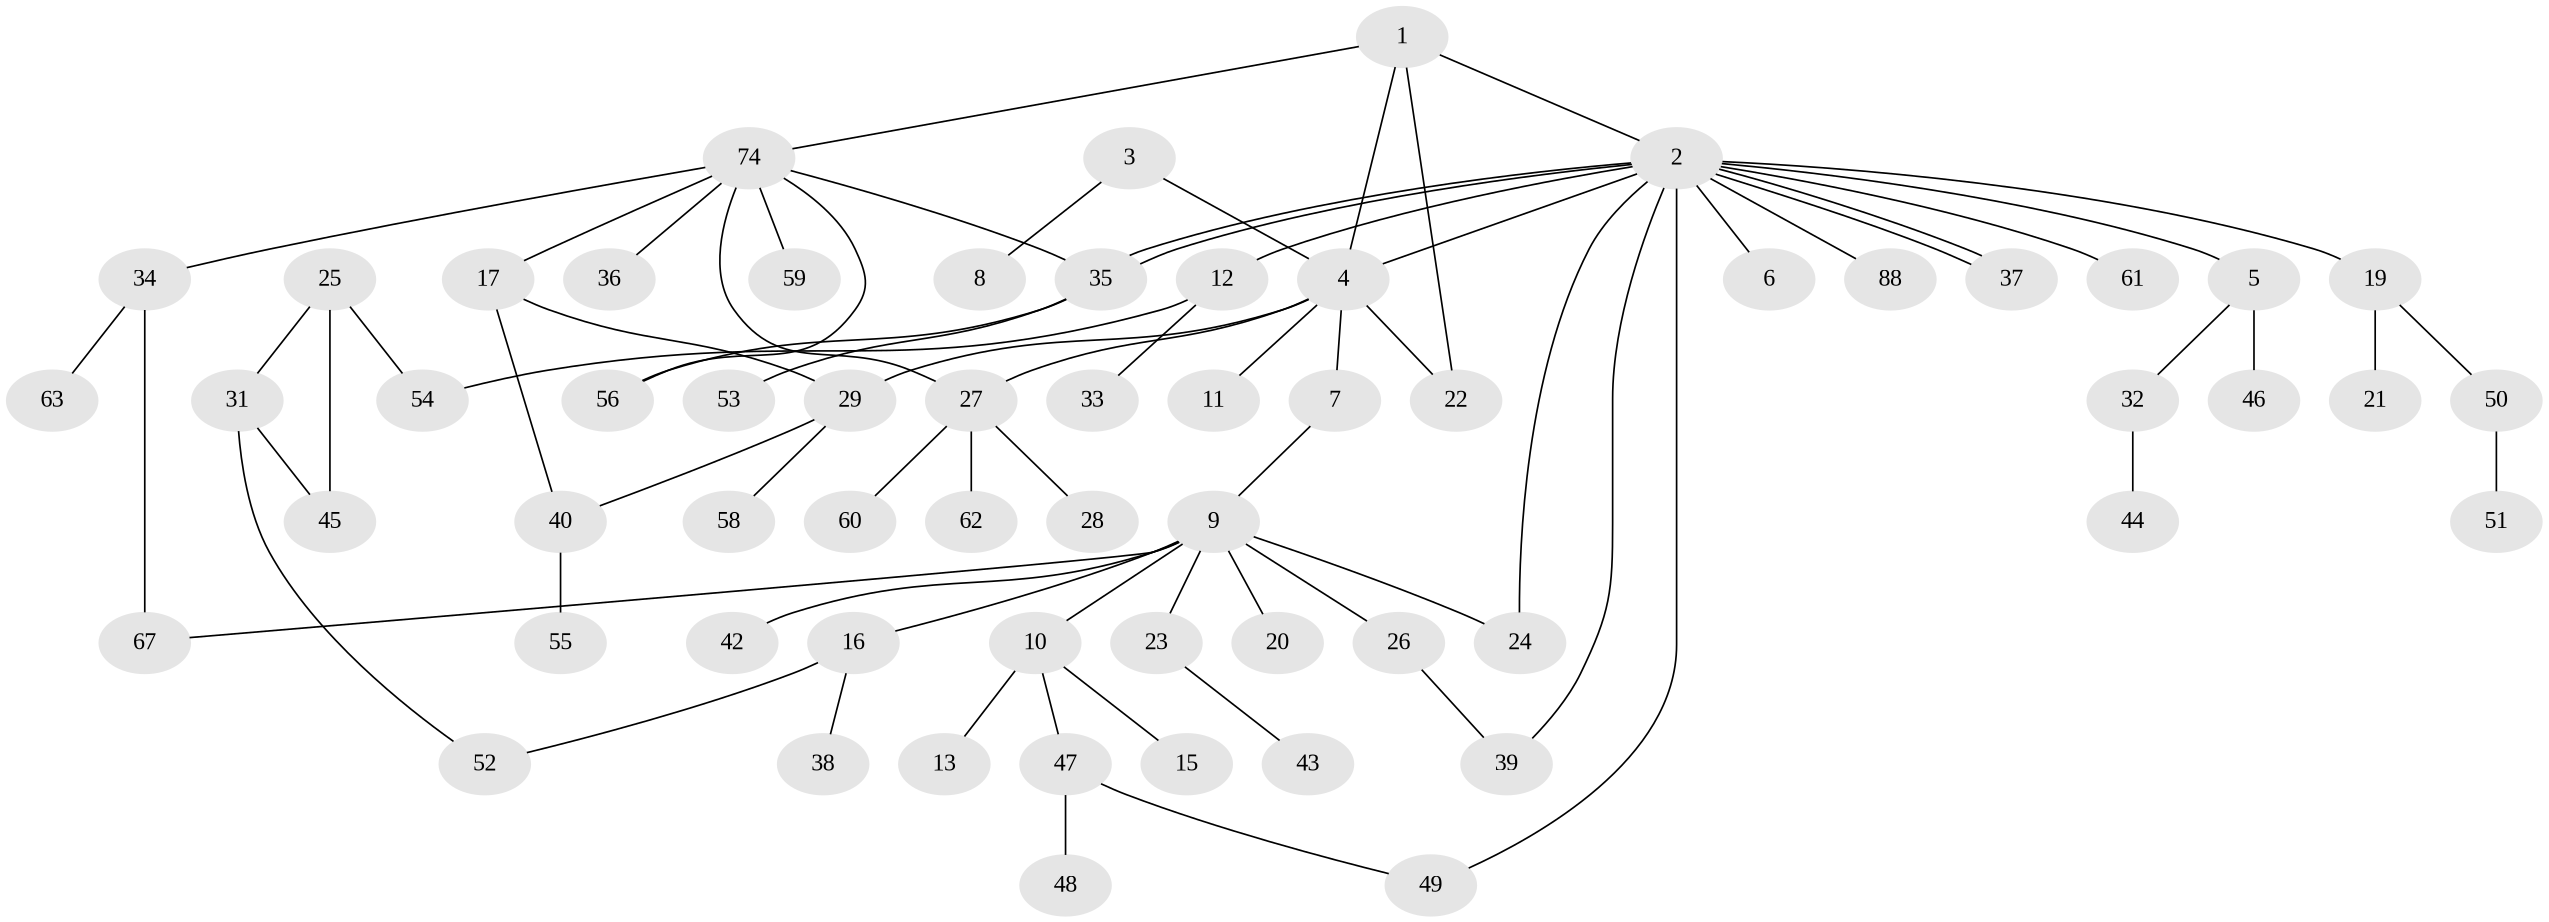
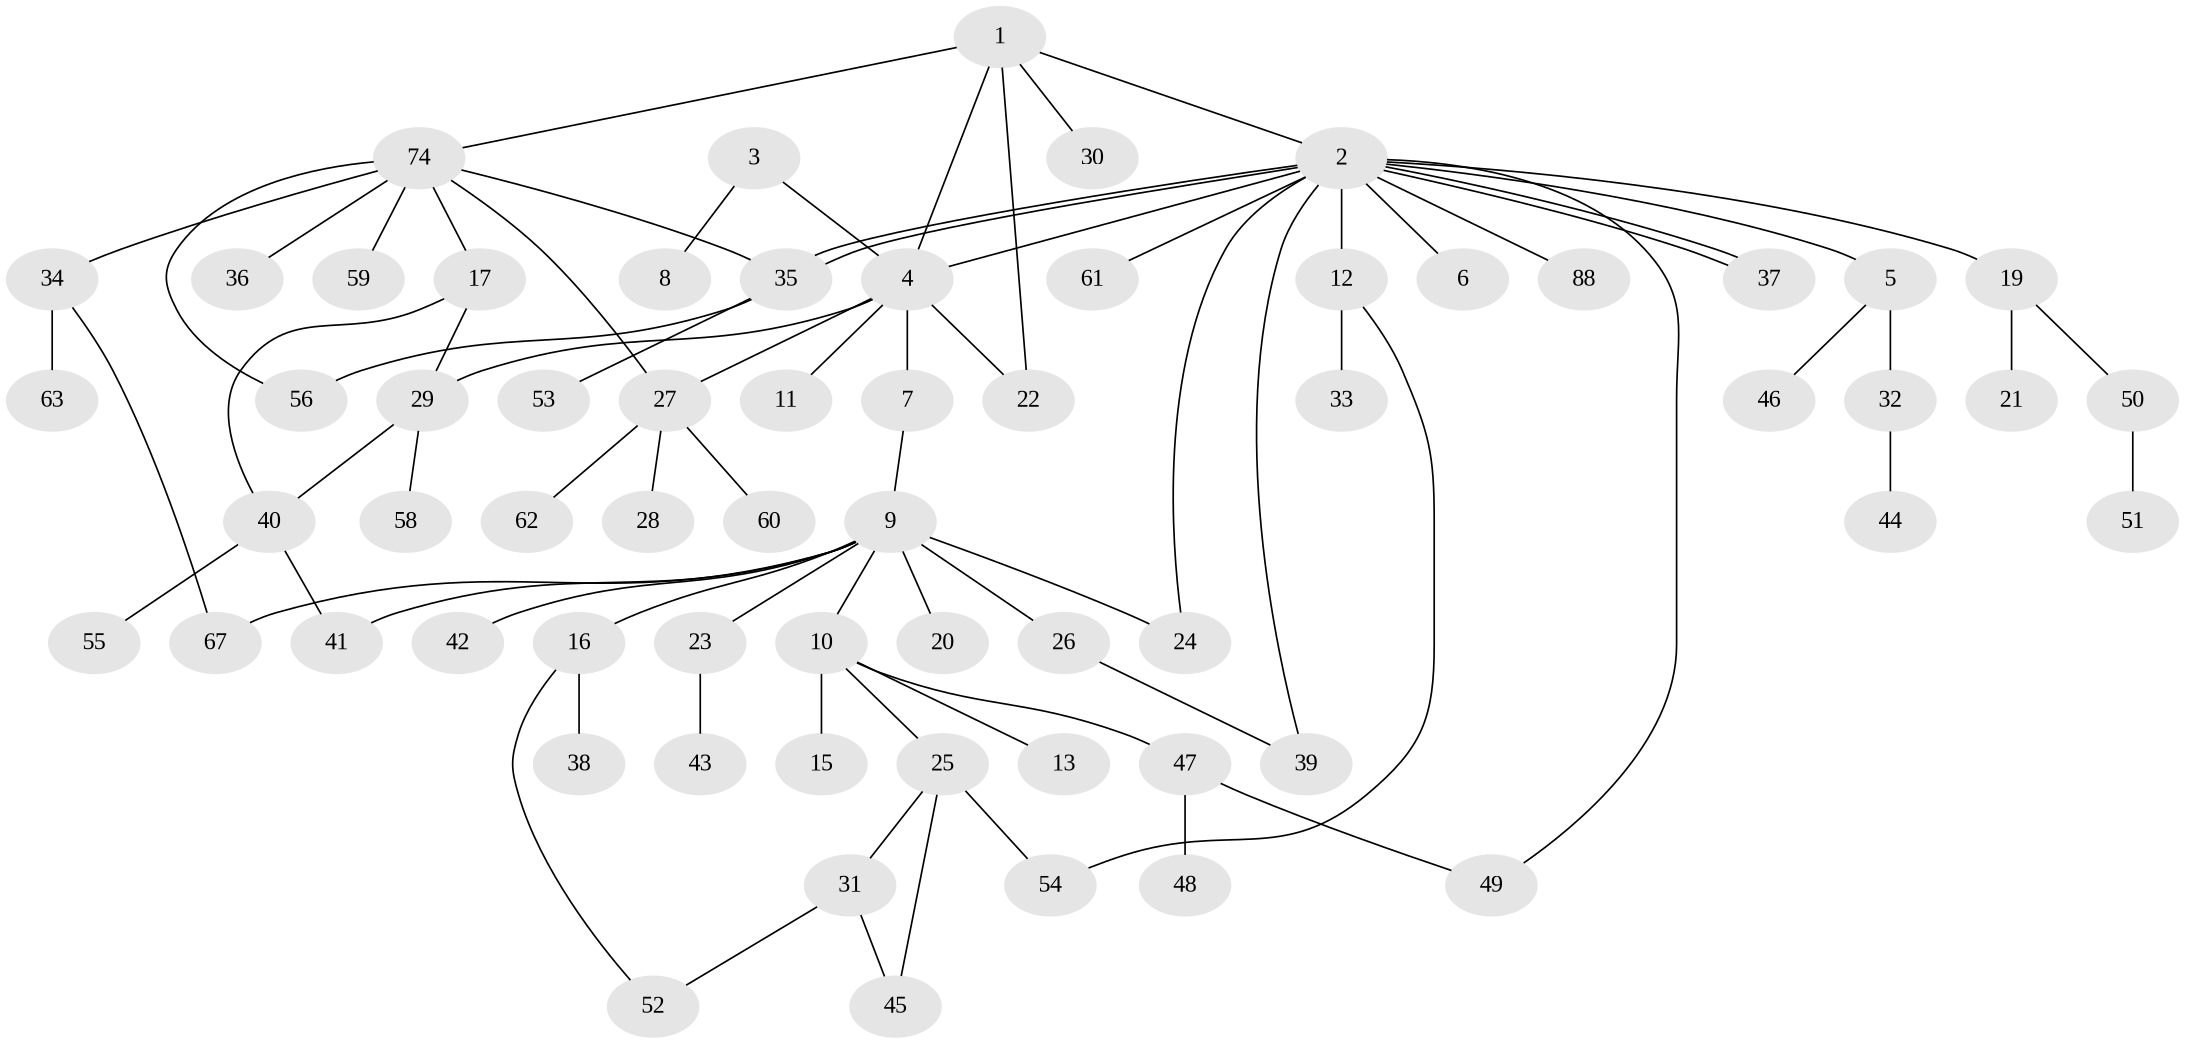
none -> (1092, 158)
none -> (337, 643)
none -> (882, 703)
